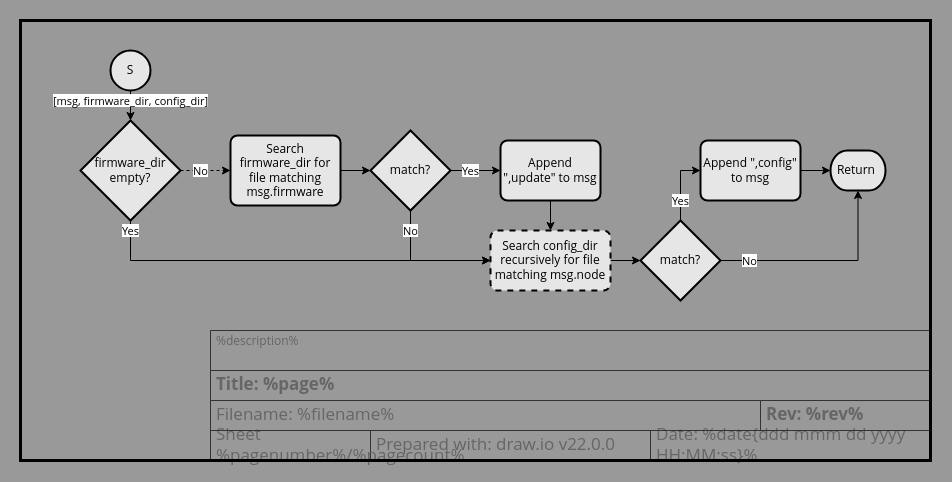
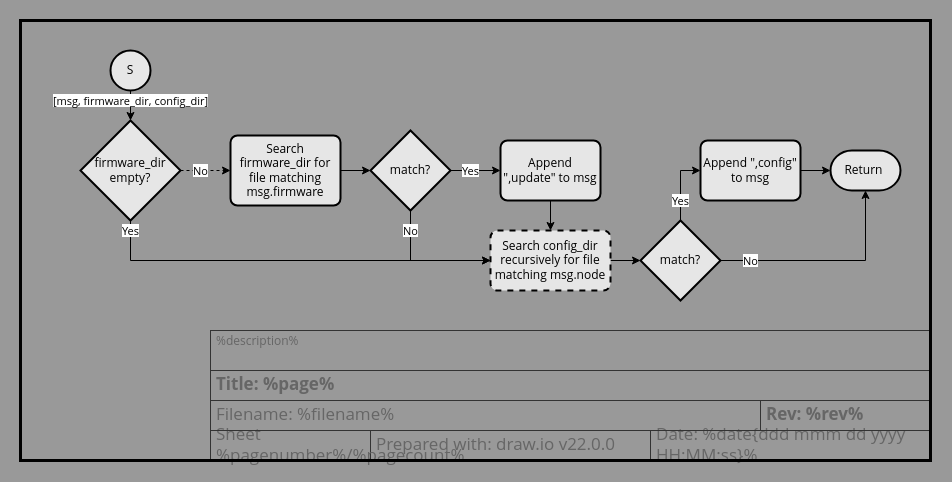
(858, 171) -> (866, 171)
